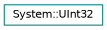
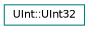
(53, 15) -> (44, 15)
